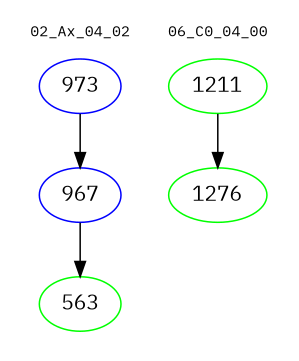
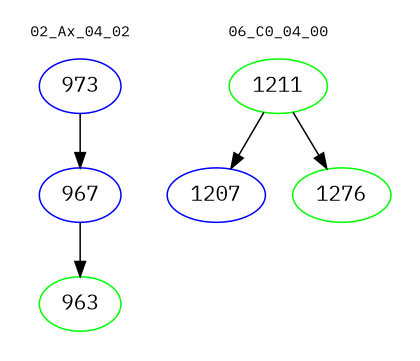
none -> (216, 195)
(80, 304) -> (80, 304)
